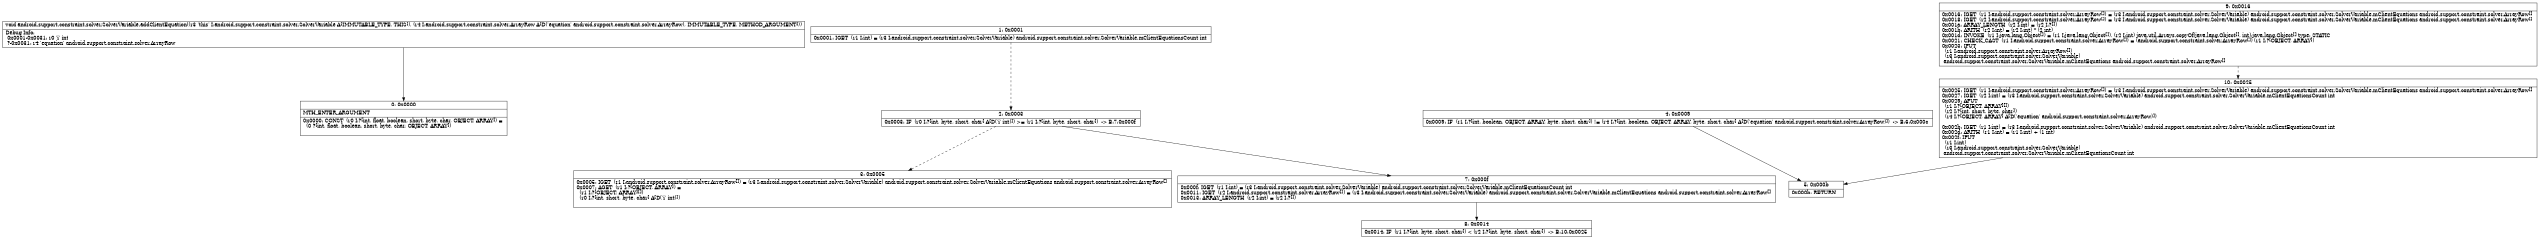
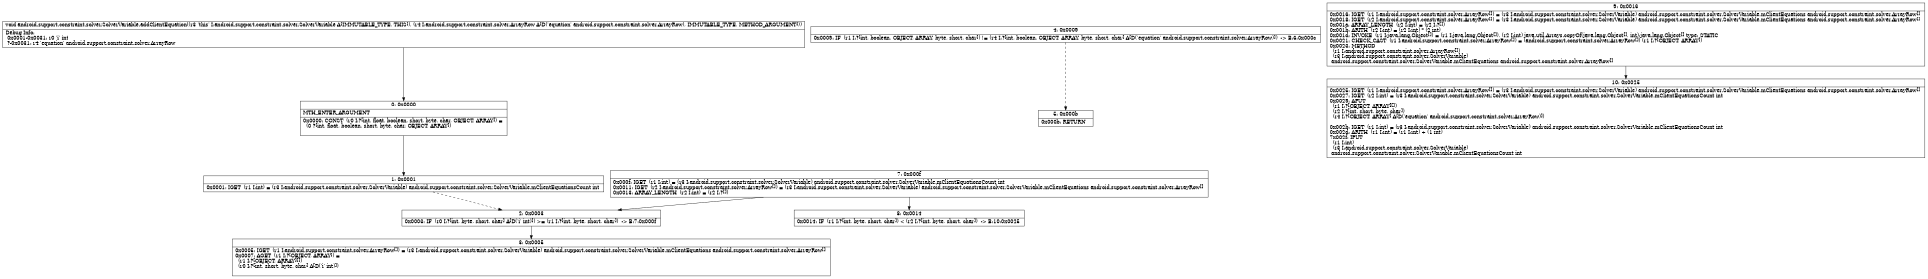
(1961, 46) -> (1354, 46)
(2238, 71) -> (1626, 71)
(1960, 138) -> (1348, 138)
(954, 148) -> (531, 231)
(1225, 151) -> (692, 203)
(1745, 153) -> (1066, 75)
none -> (404, 154)
(1925, 171) -> none
